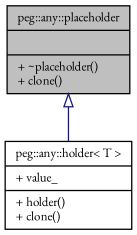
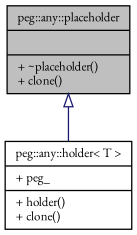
(37, 178) -> (34, 178)
